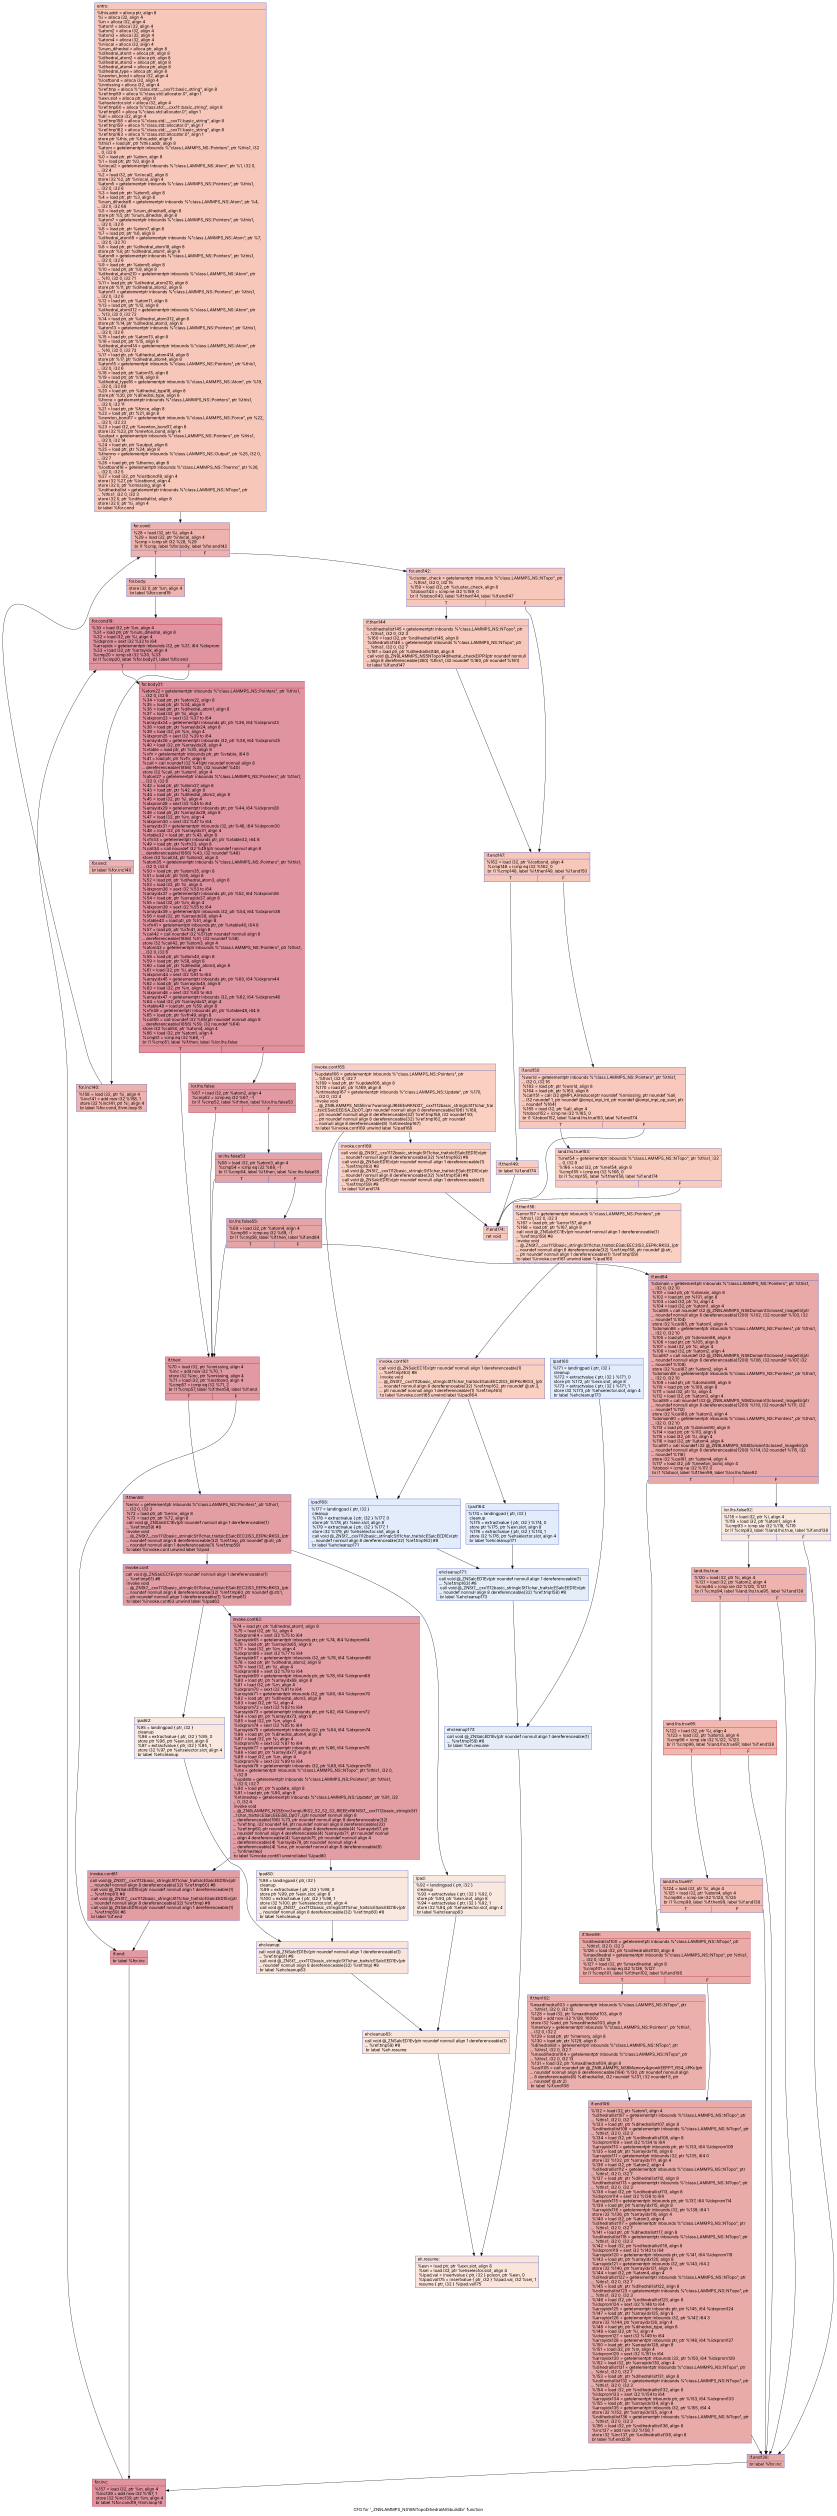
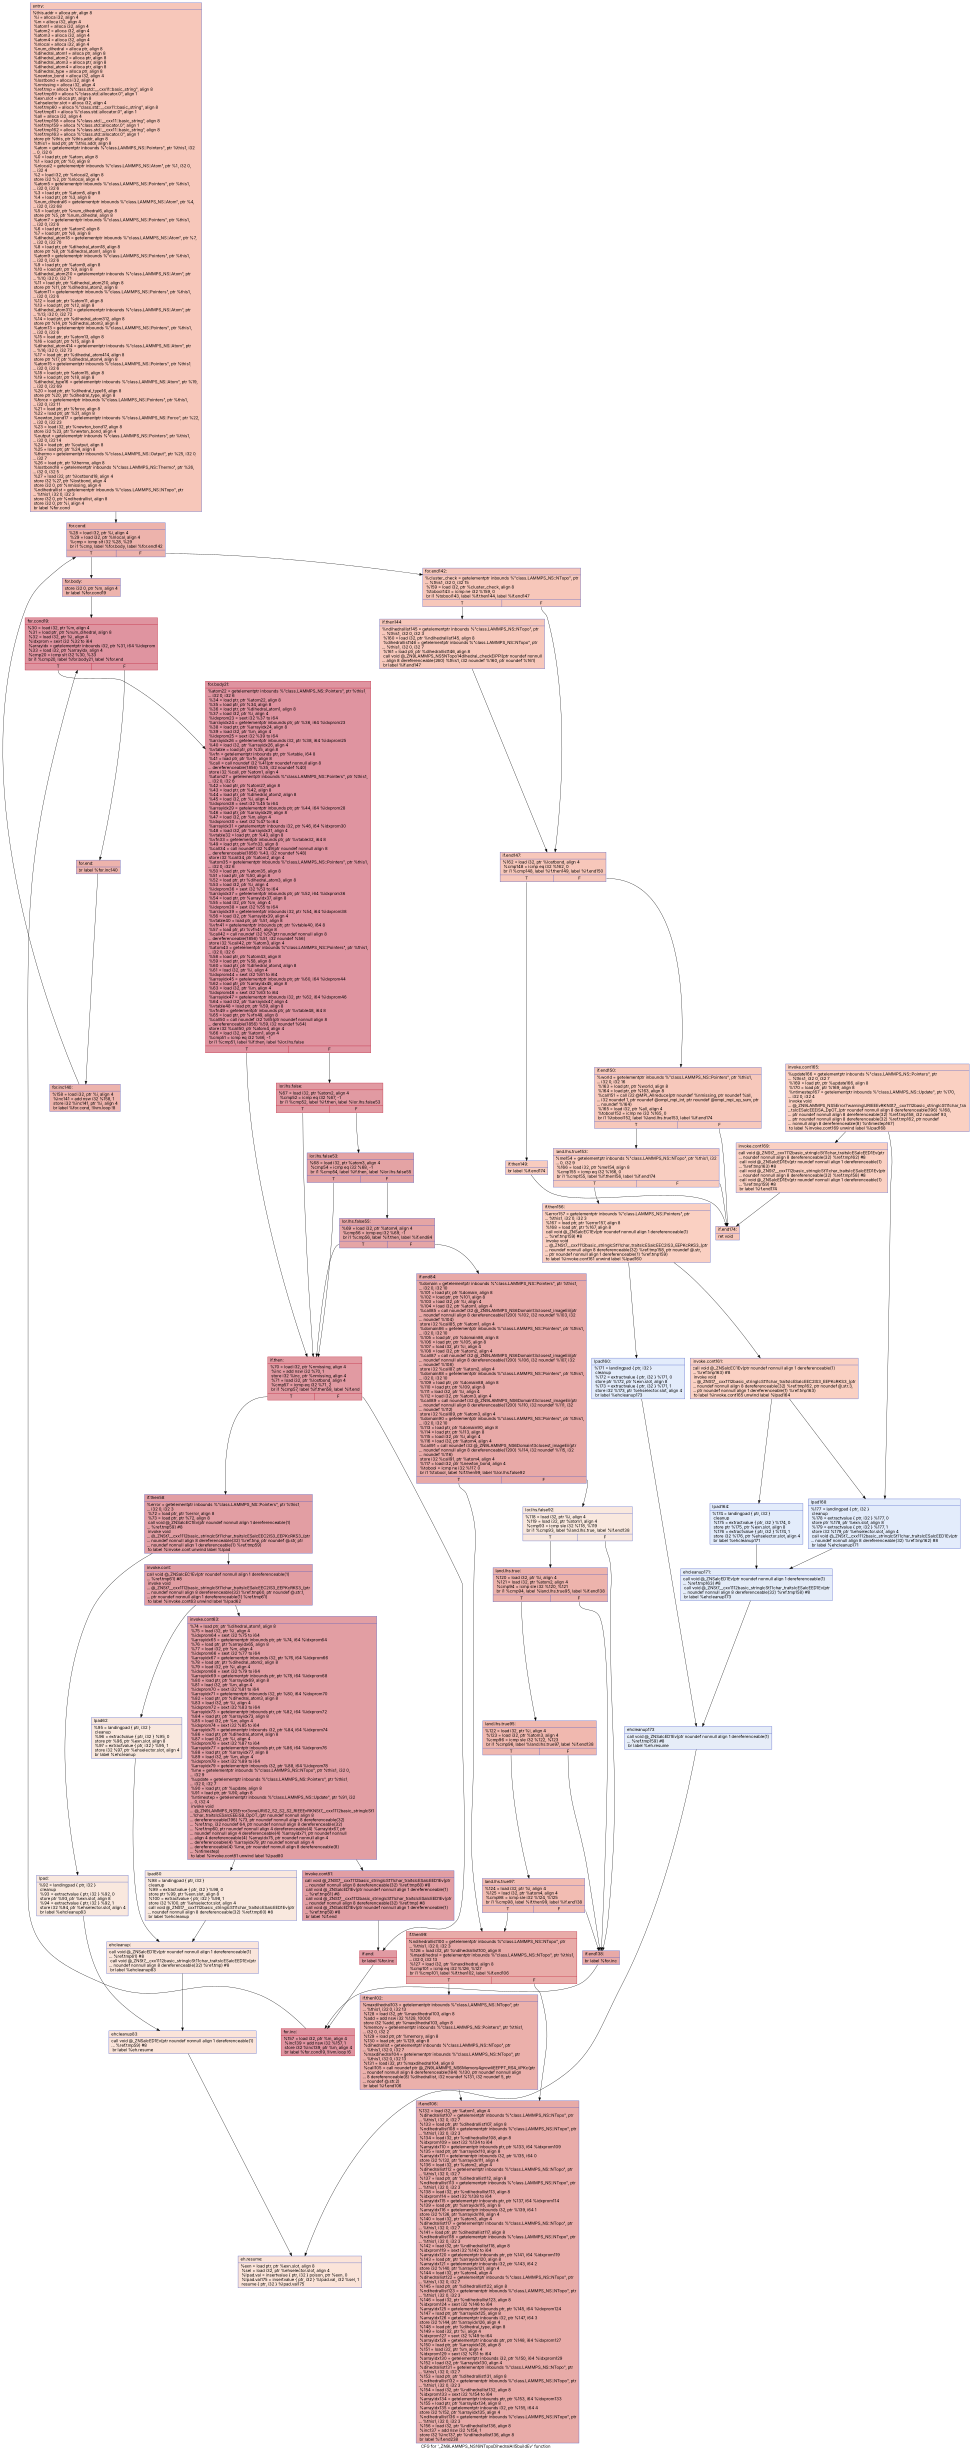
(720, 1738) -> (540, 1738)
(756, 2443) -> none
